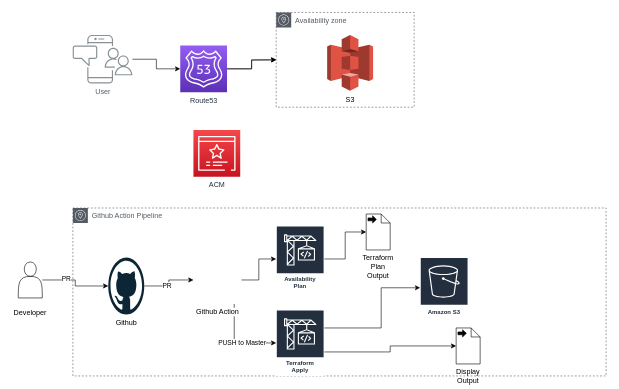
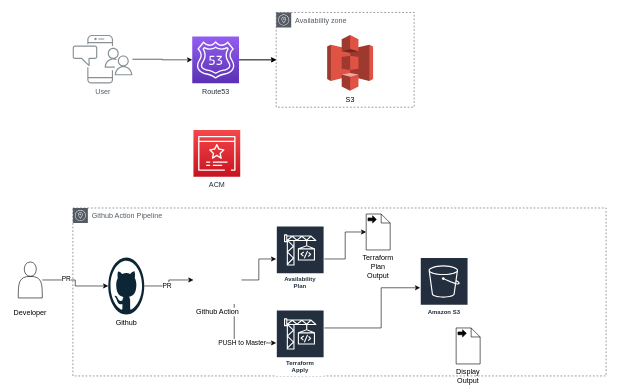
(204, 69) -> (216, 60)
(390, 346) -> none
